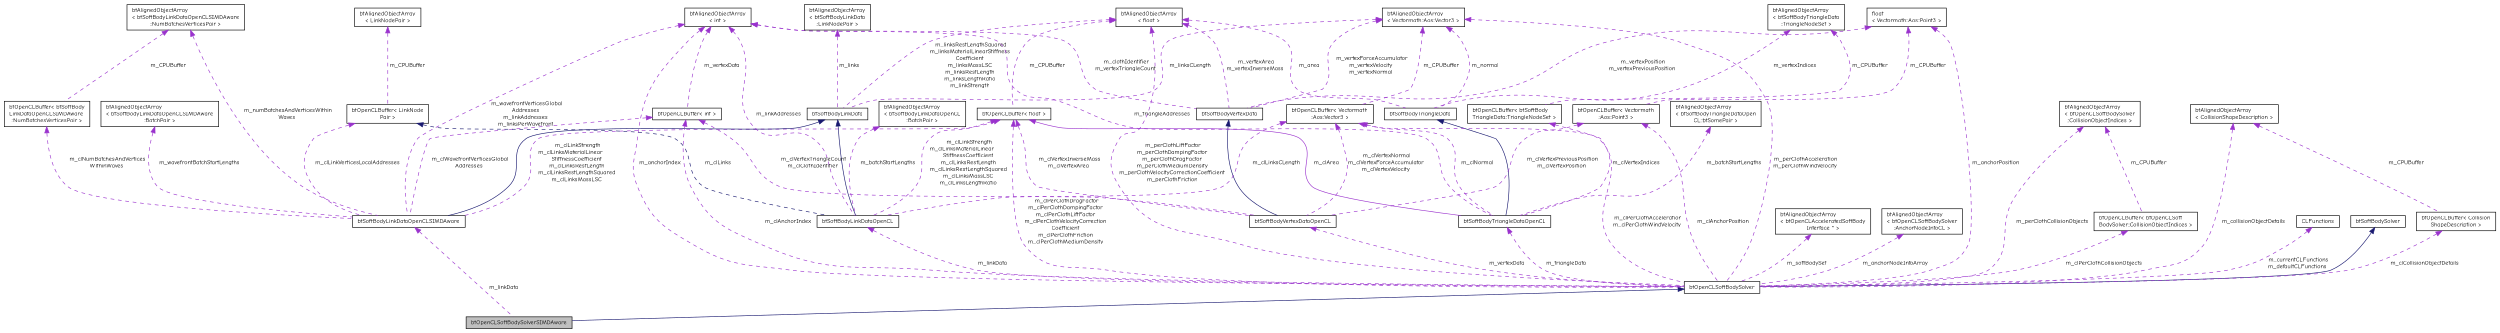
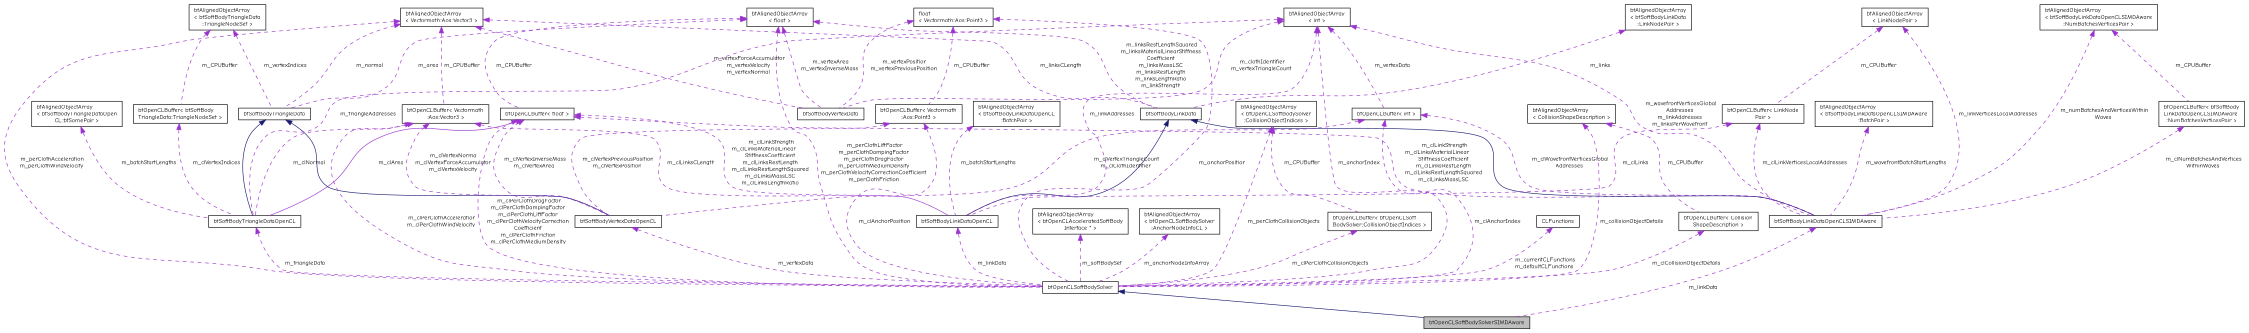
(664, 136) -> (1328, 195)
none -> (1959, 149)
(1235, 181) -> (431, 196)
(2378, 221) -> none
